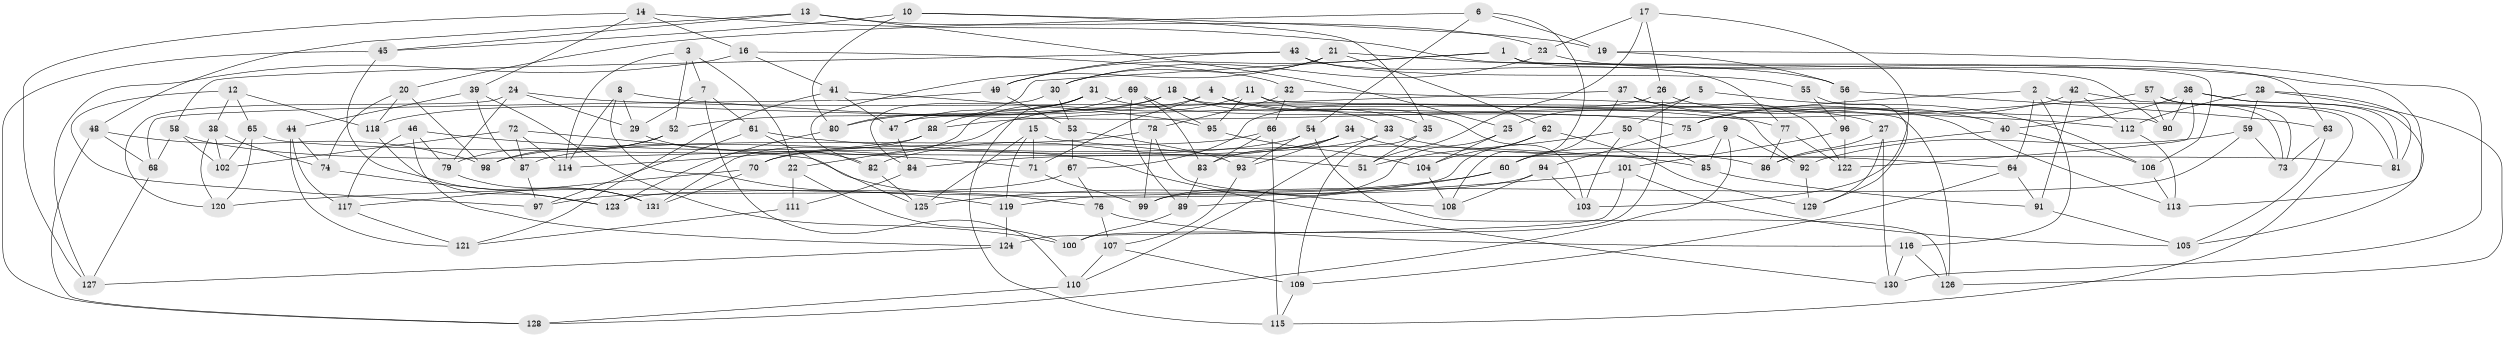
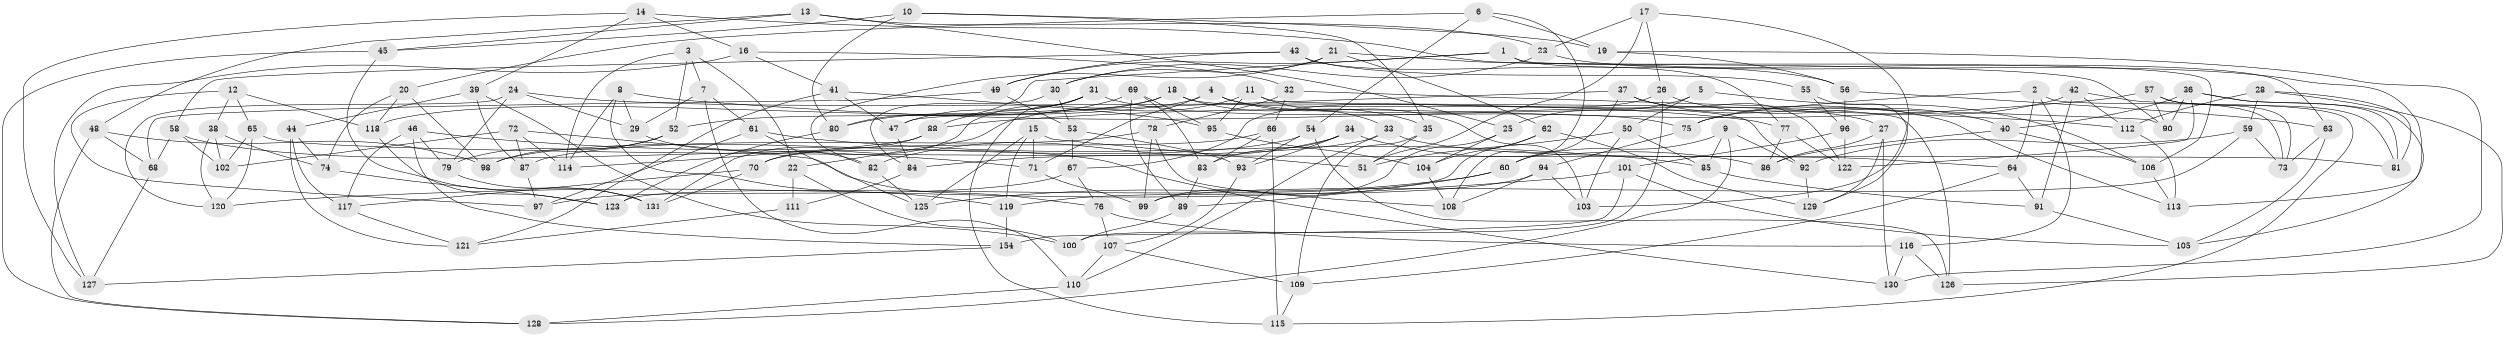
(1006, 246) -> (1006, 246)
